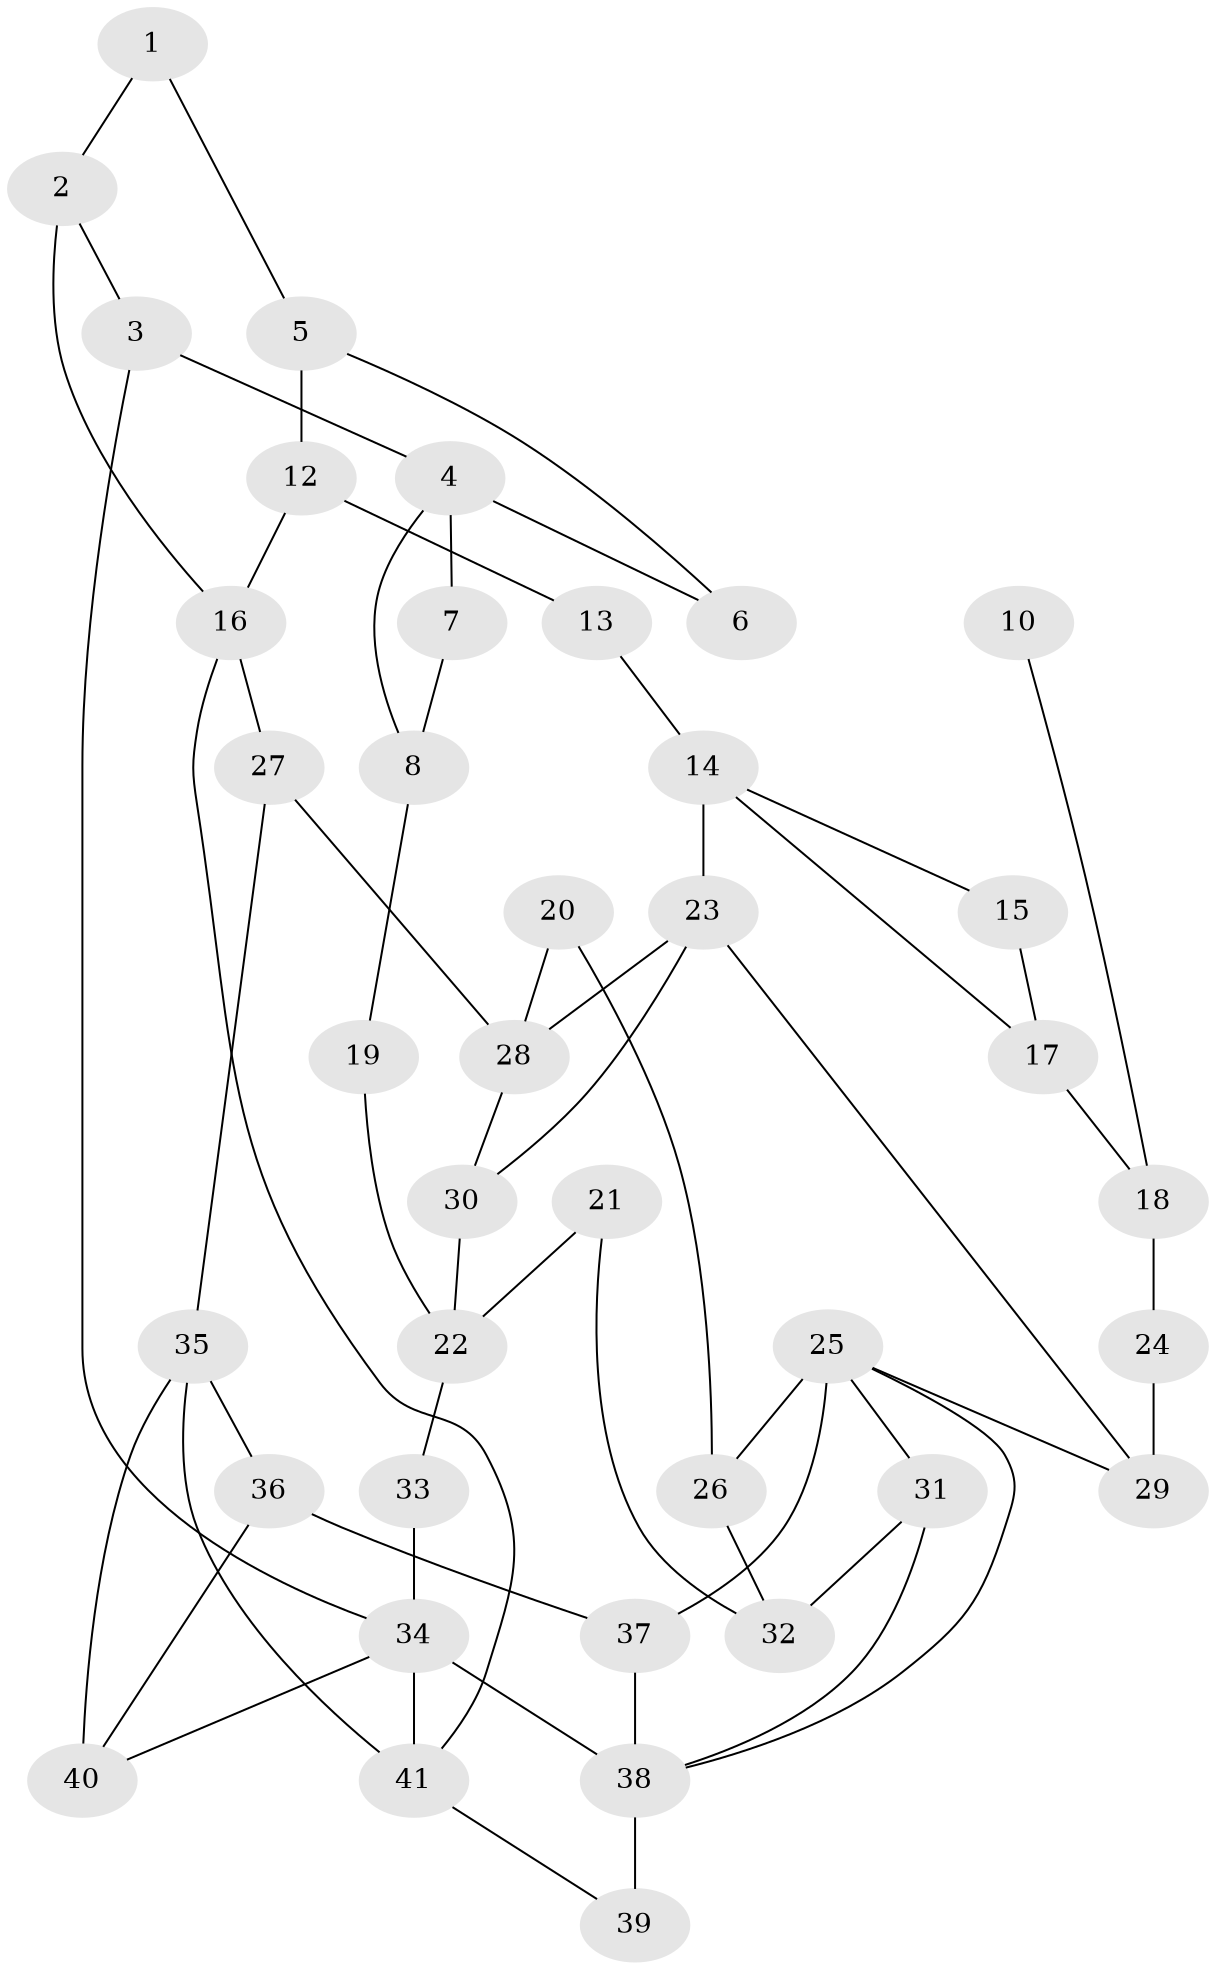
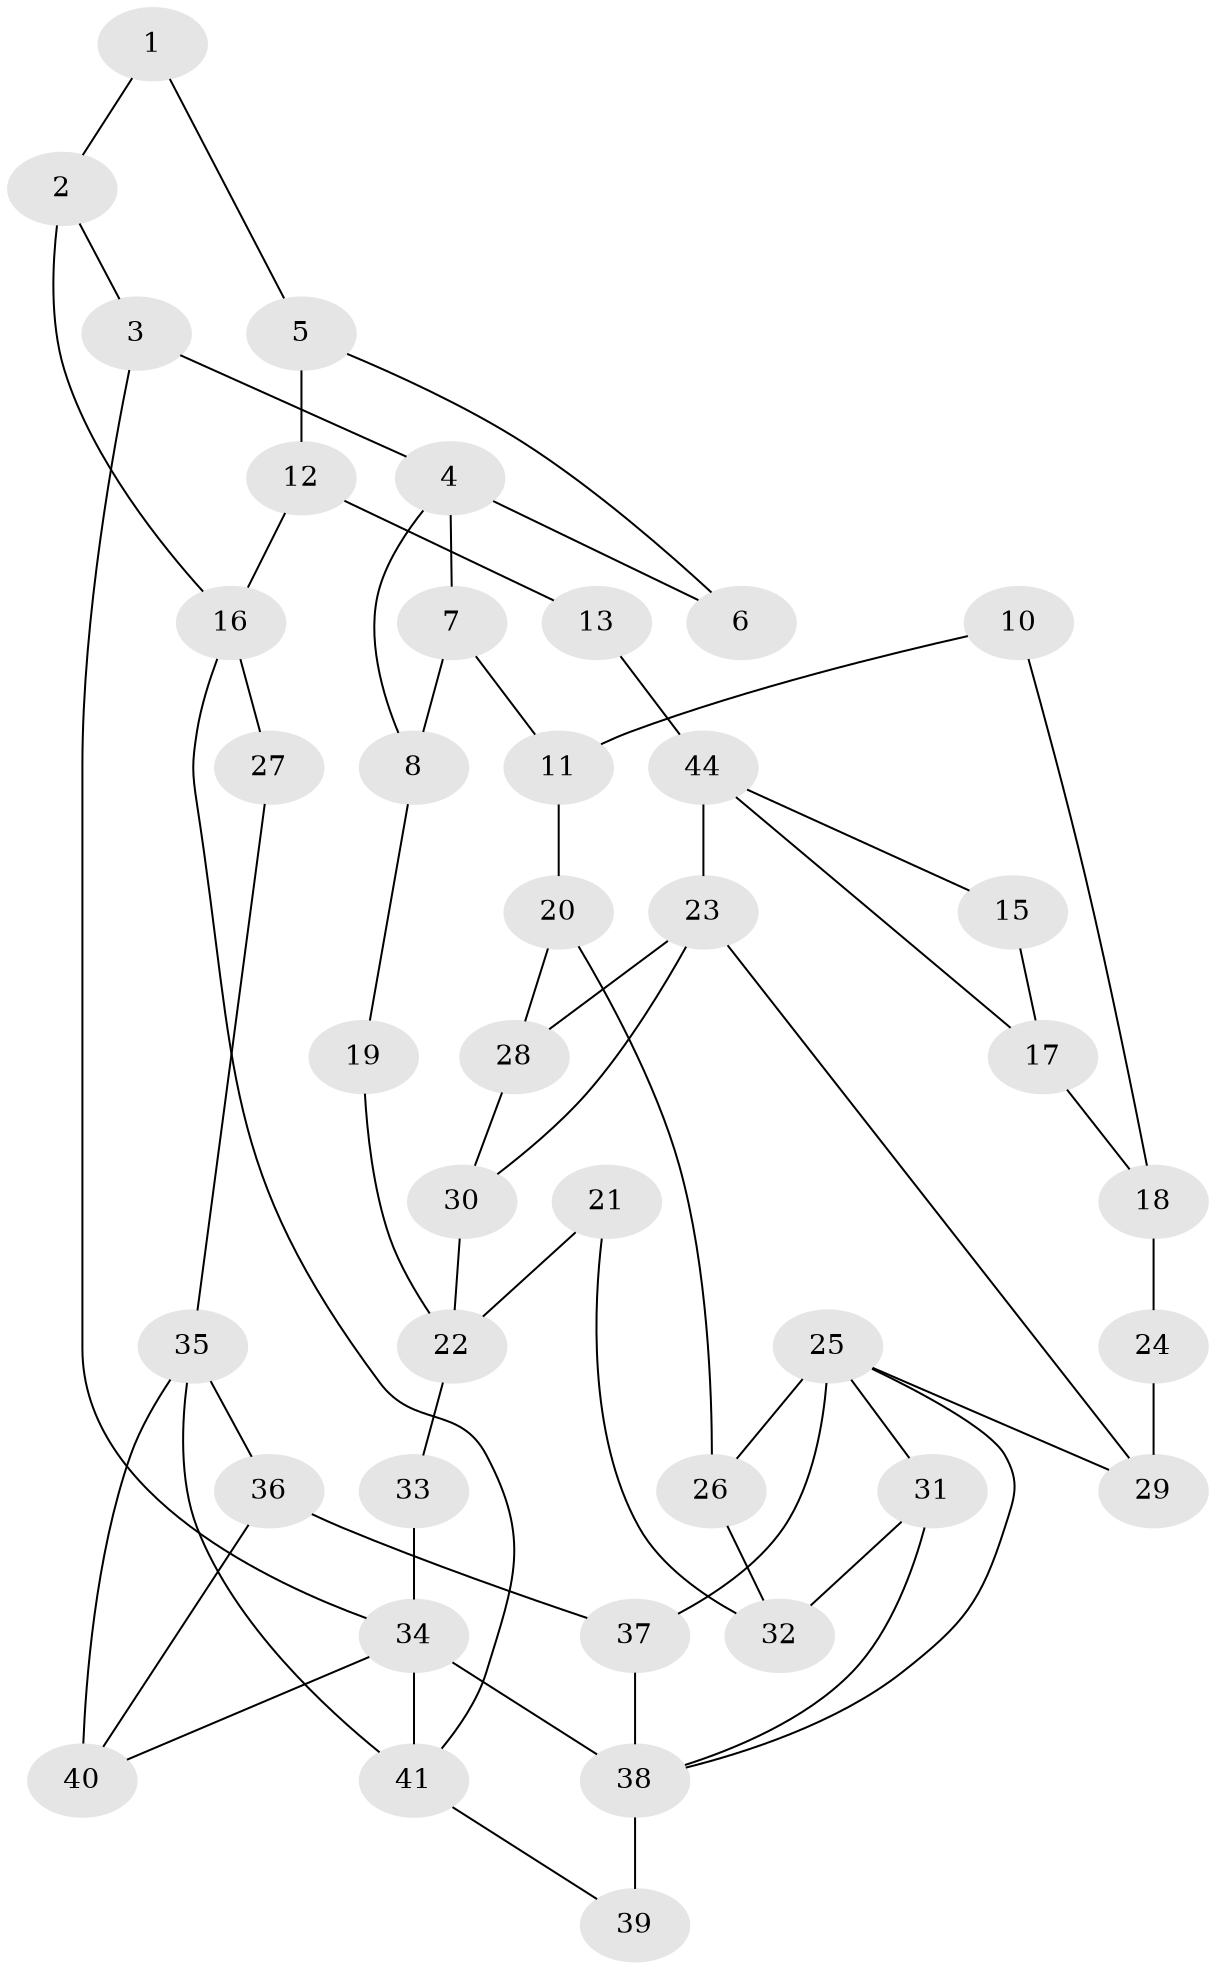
none -> (559, 768)
(703, 768) -> (703, 768)
(401, 923) -> none
